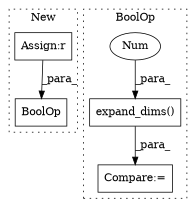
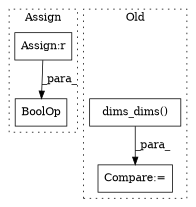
(43, 18) -> (43, 18)
(135, 18) -> (135, 18)
(135, 46) -> none
(135, 112) -> (135, 112)
